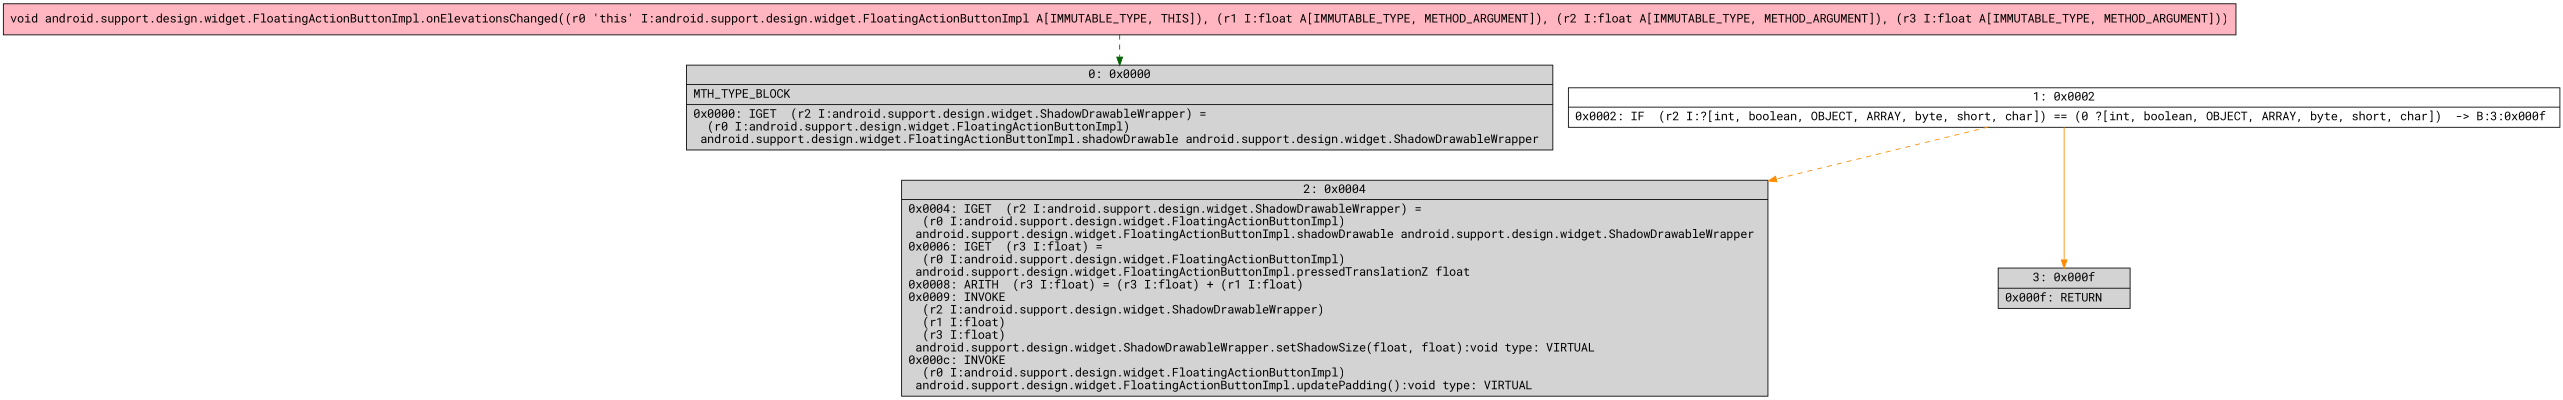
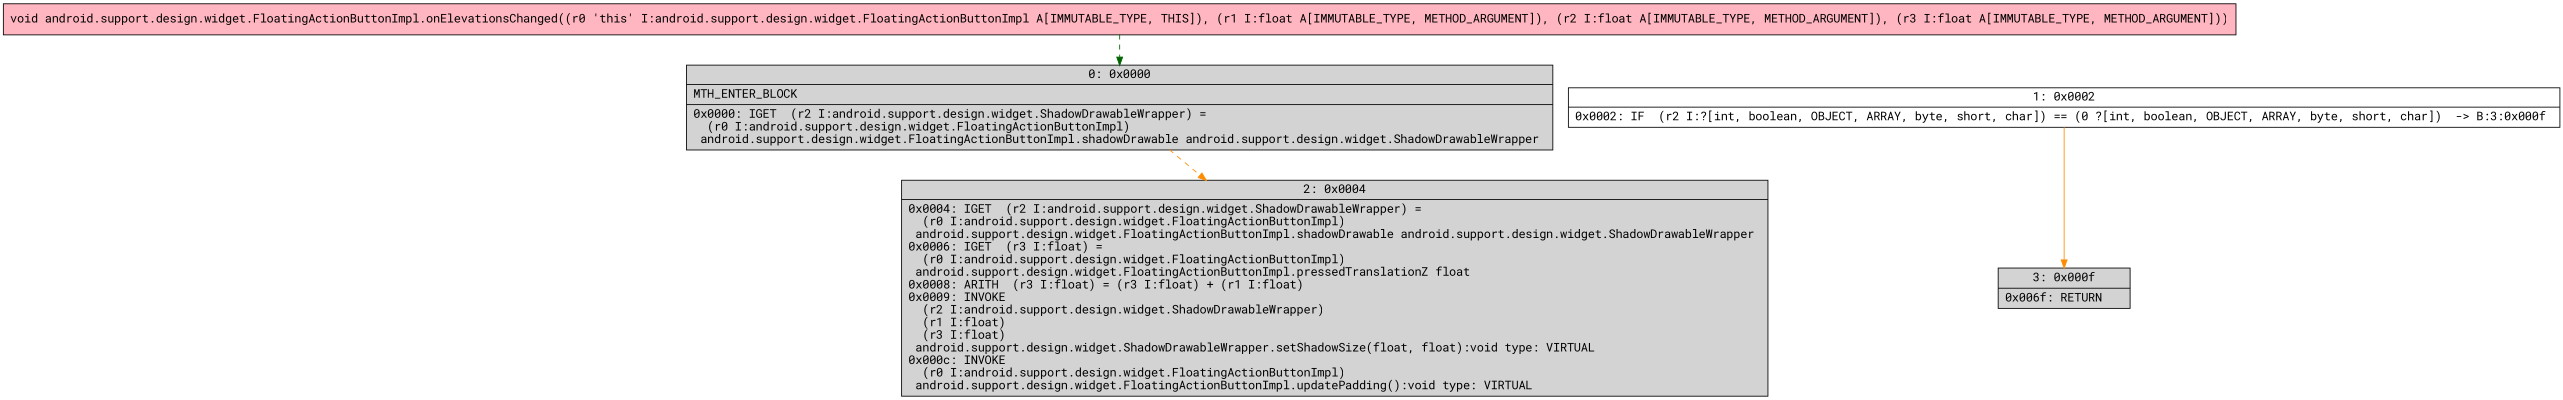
(742, 94) -> (745, 94)
(1882, 153) -> (1185, 162)
(2064, 298) -> (2064, 298)
